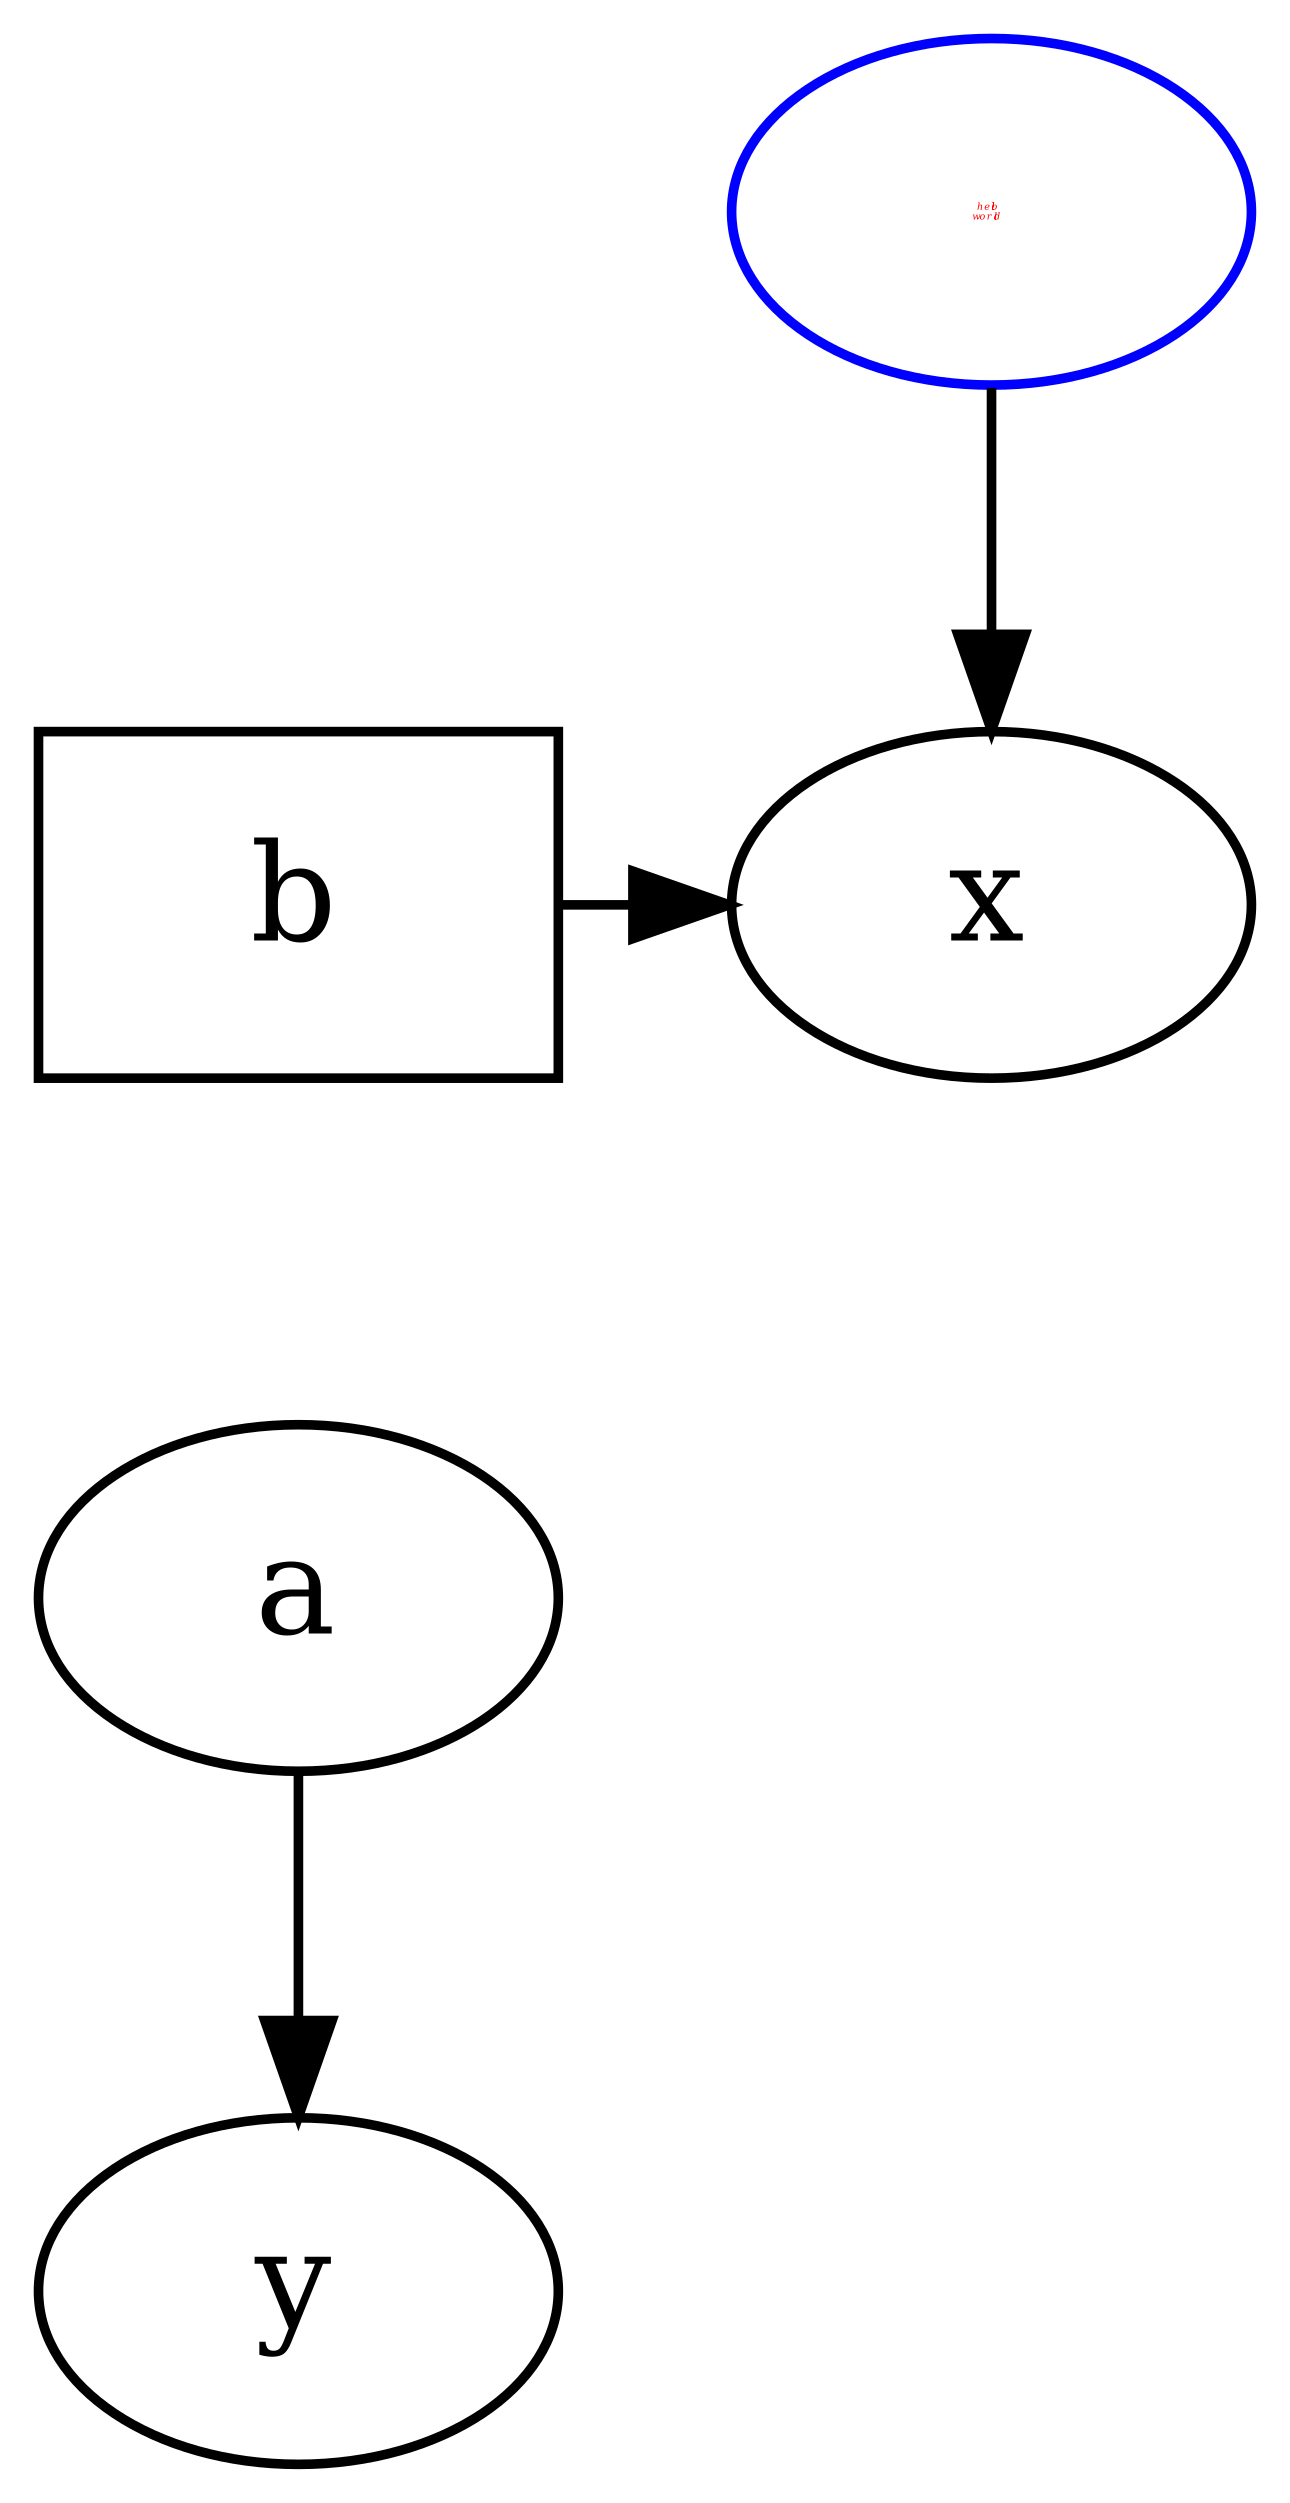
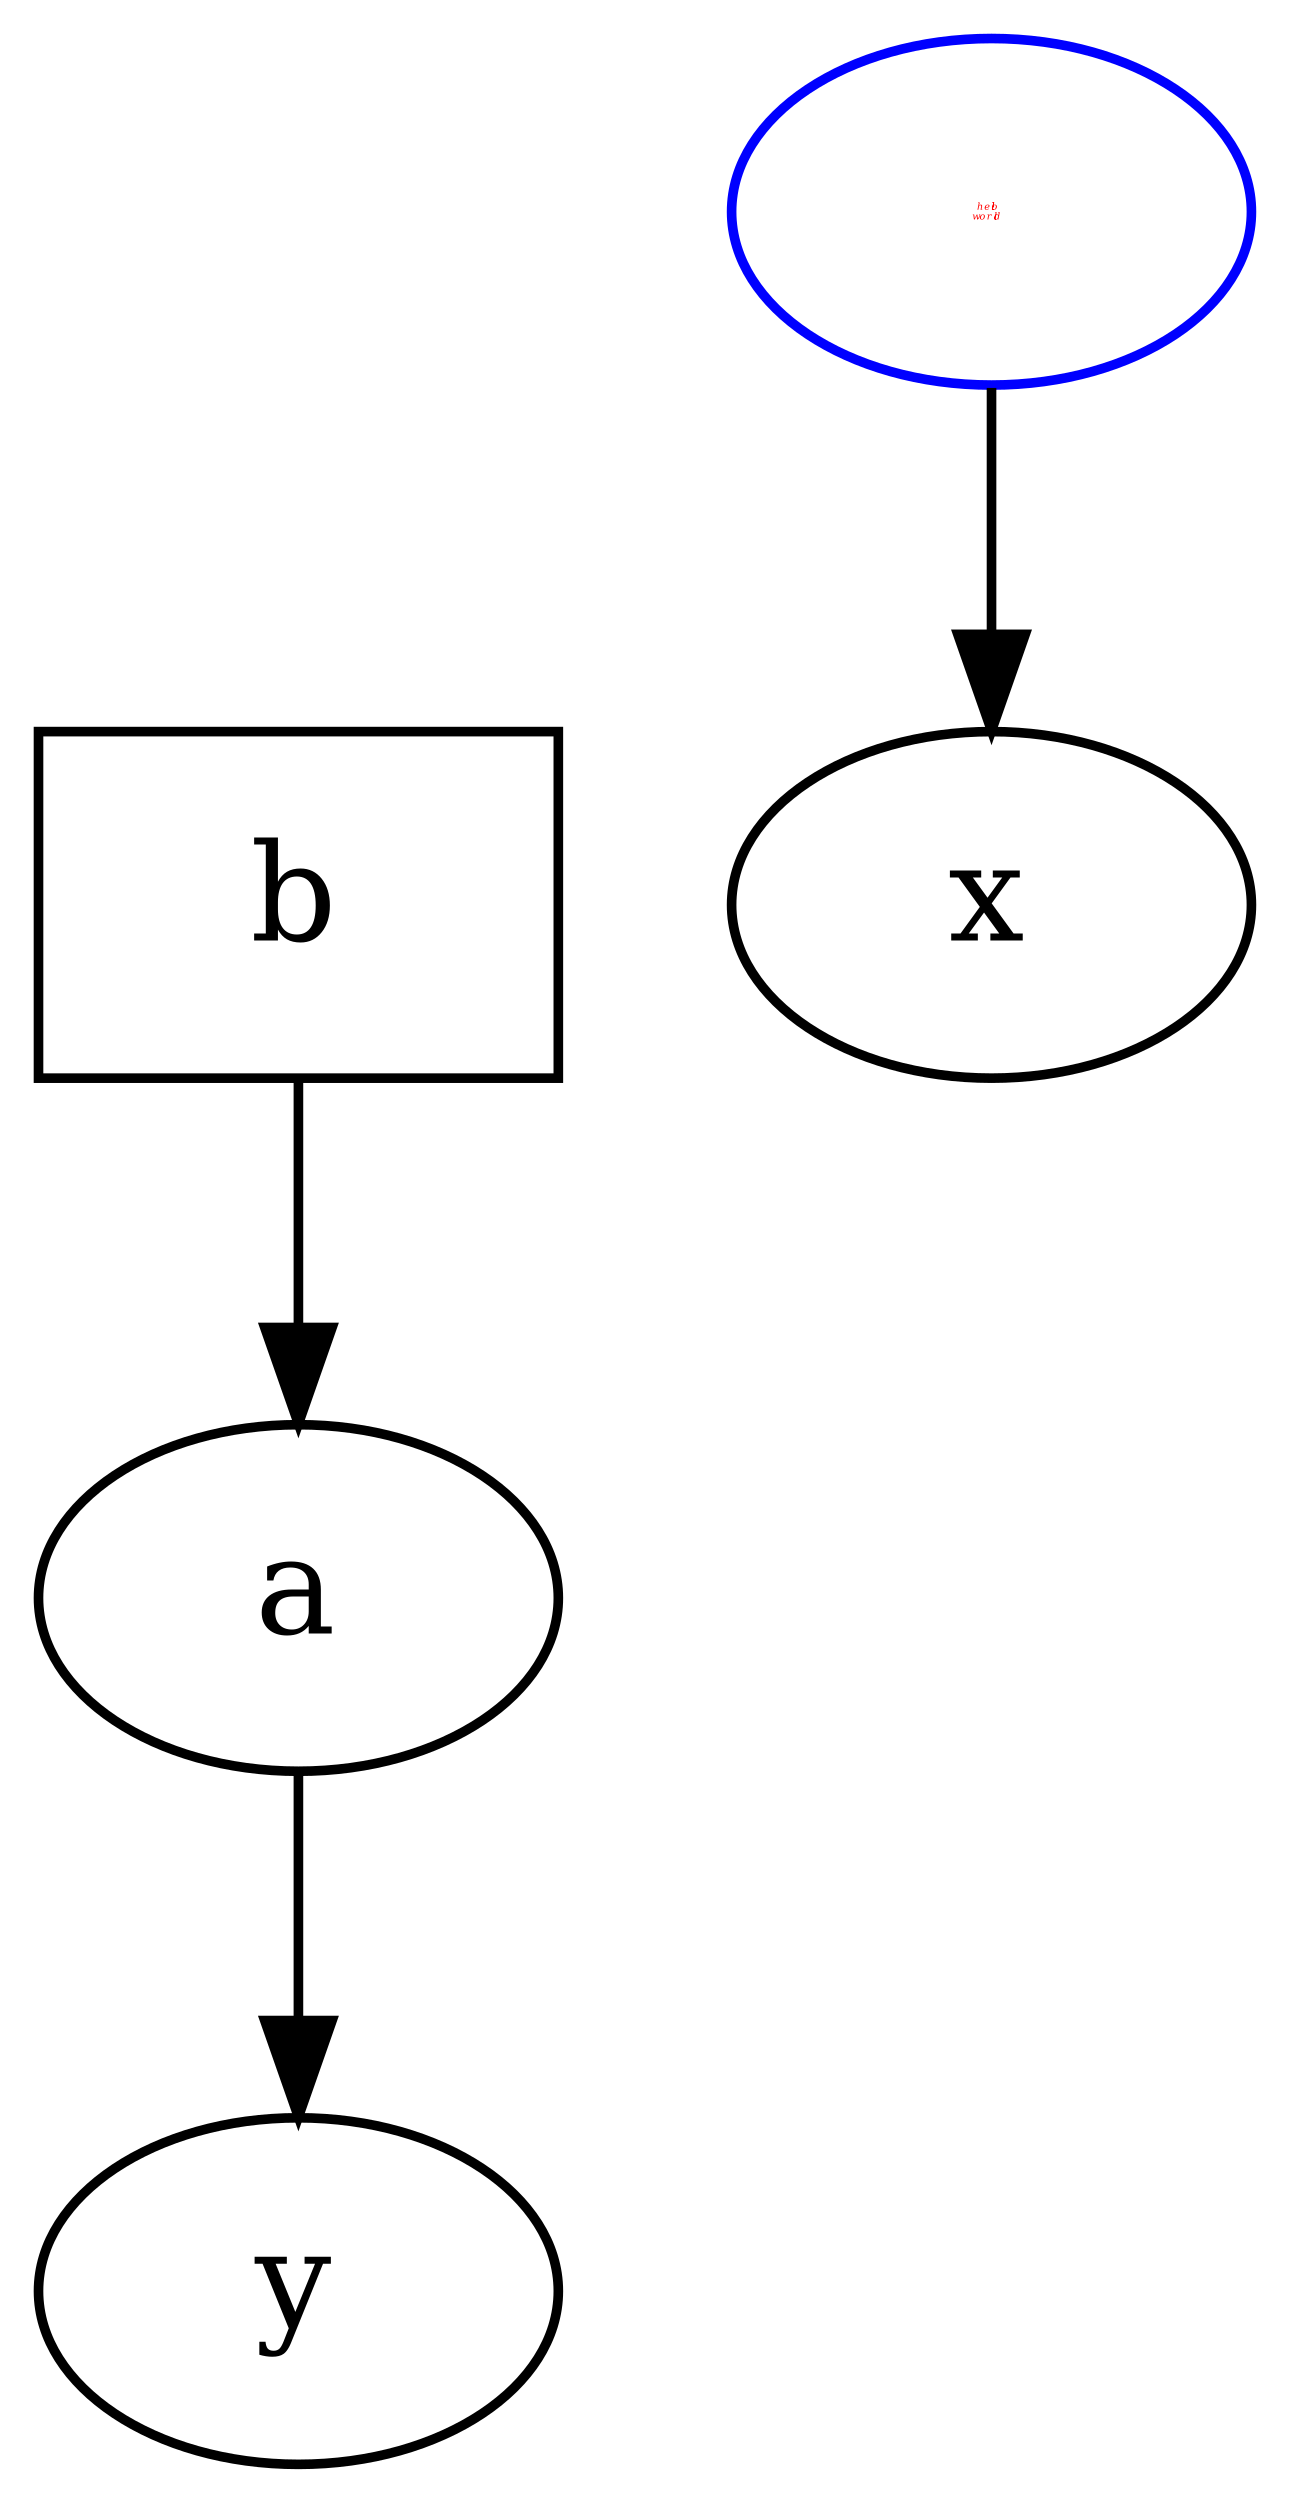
(597, 905) -> (298, 1204)
